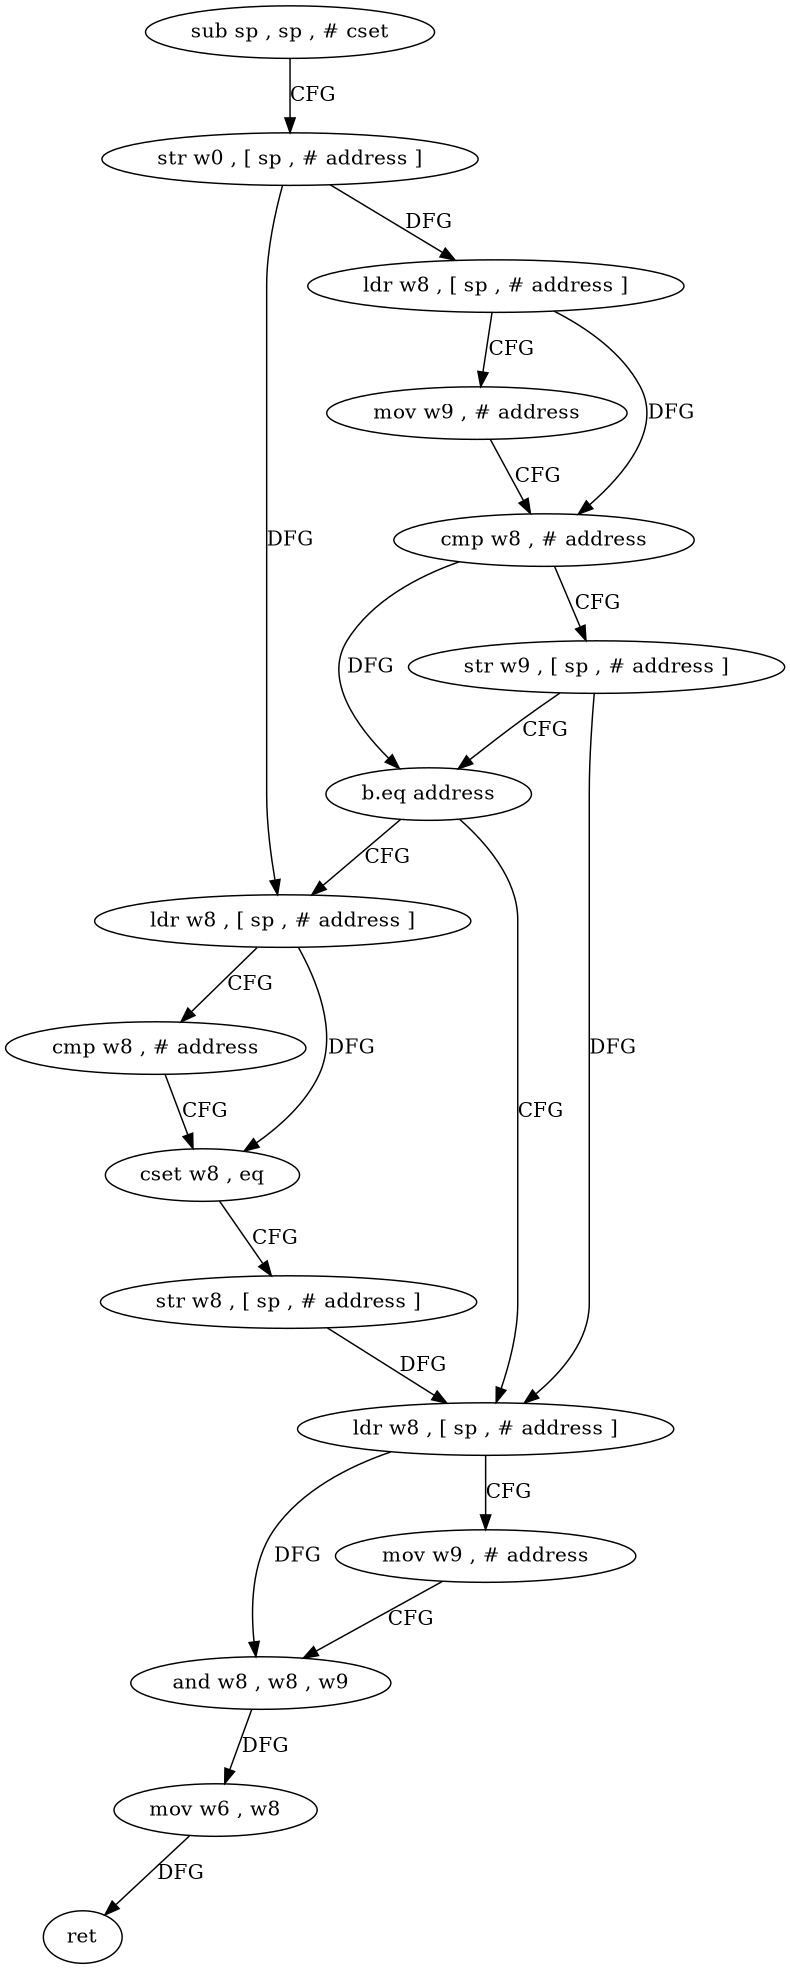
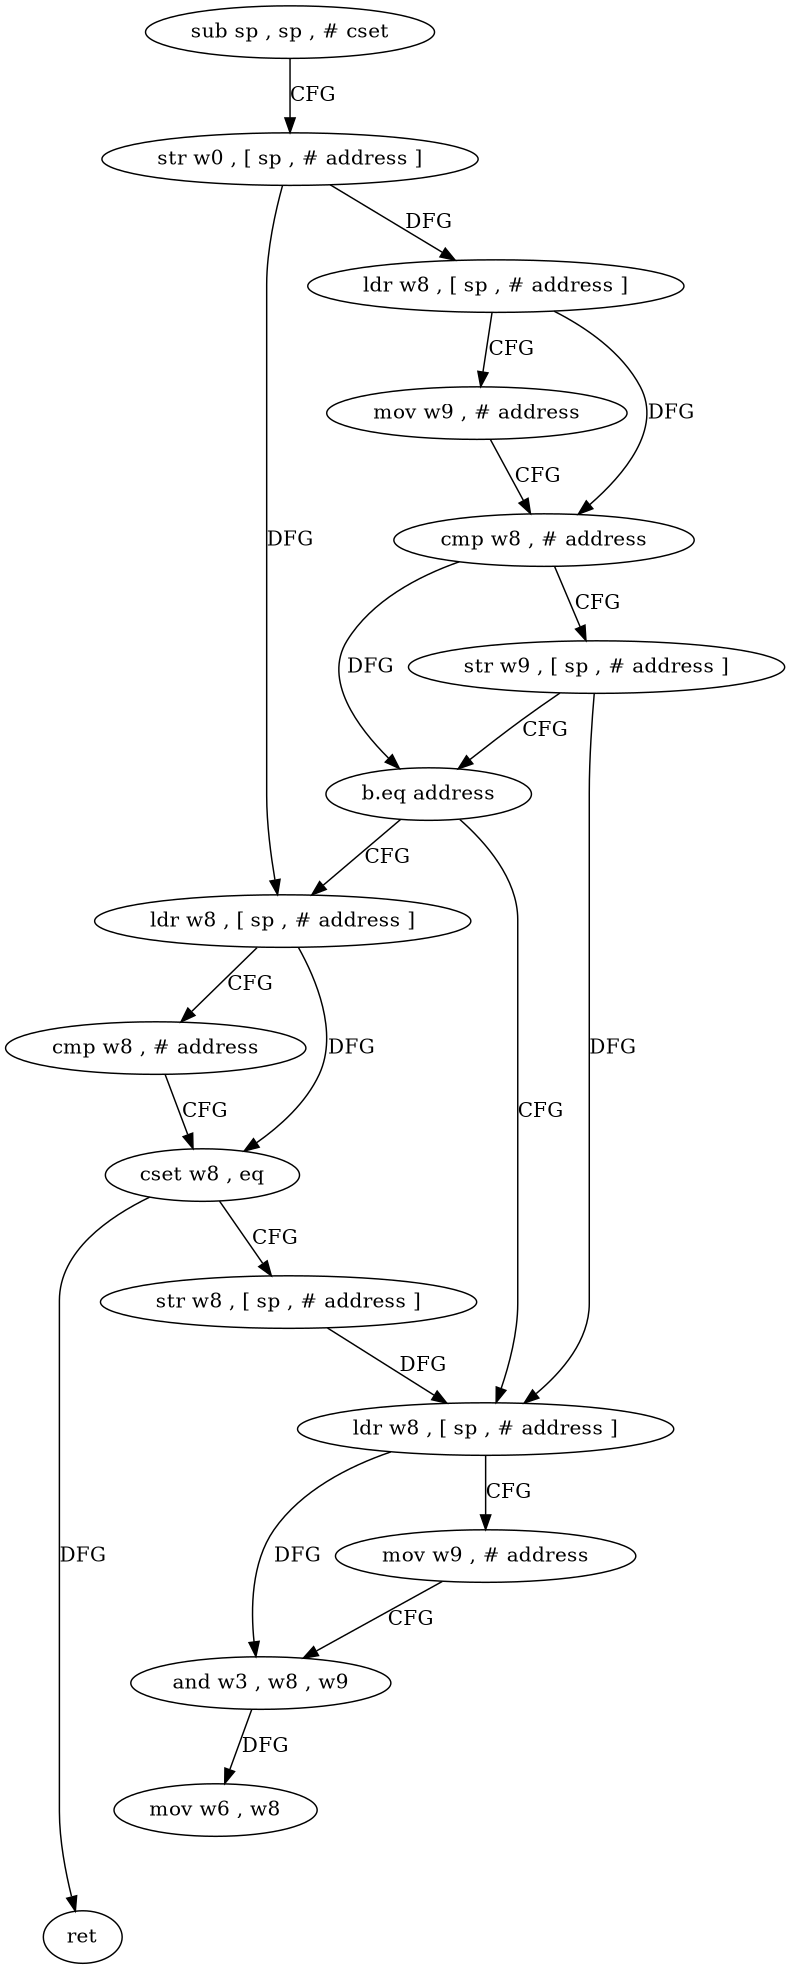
(261, 1683) -> (261, 1683)
(153, 1870) -> (59, 1527)
